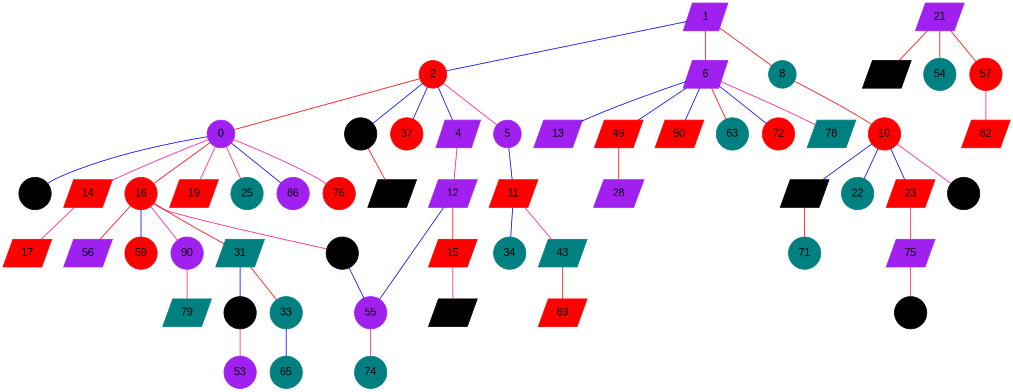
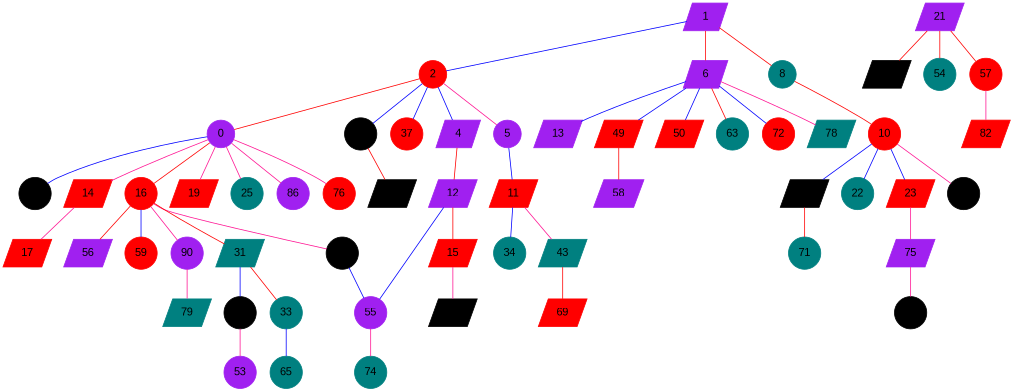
(256, 163) -> (256, 163)
(456, 164) -> (456, 164)
(619, 194) -> (619, 194)
